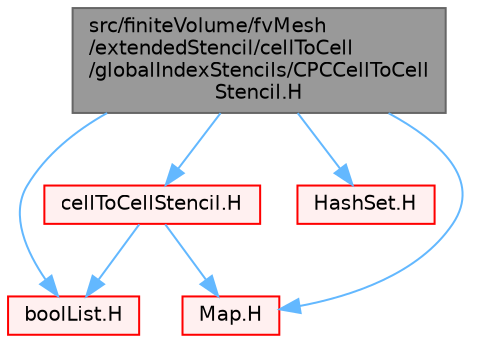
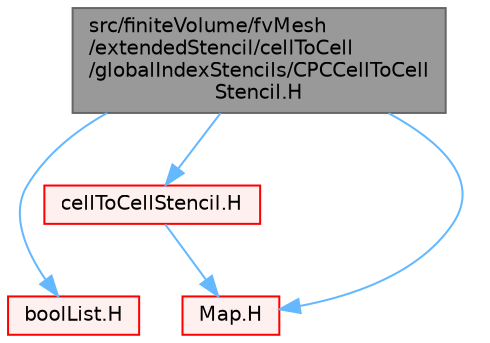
(366, 205) -> none
(119, 252) -> none
